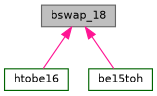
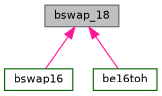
(36, 80) -> (39, 80)
(121, 80) -> (125, 80)
